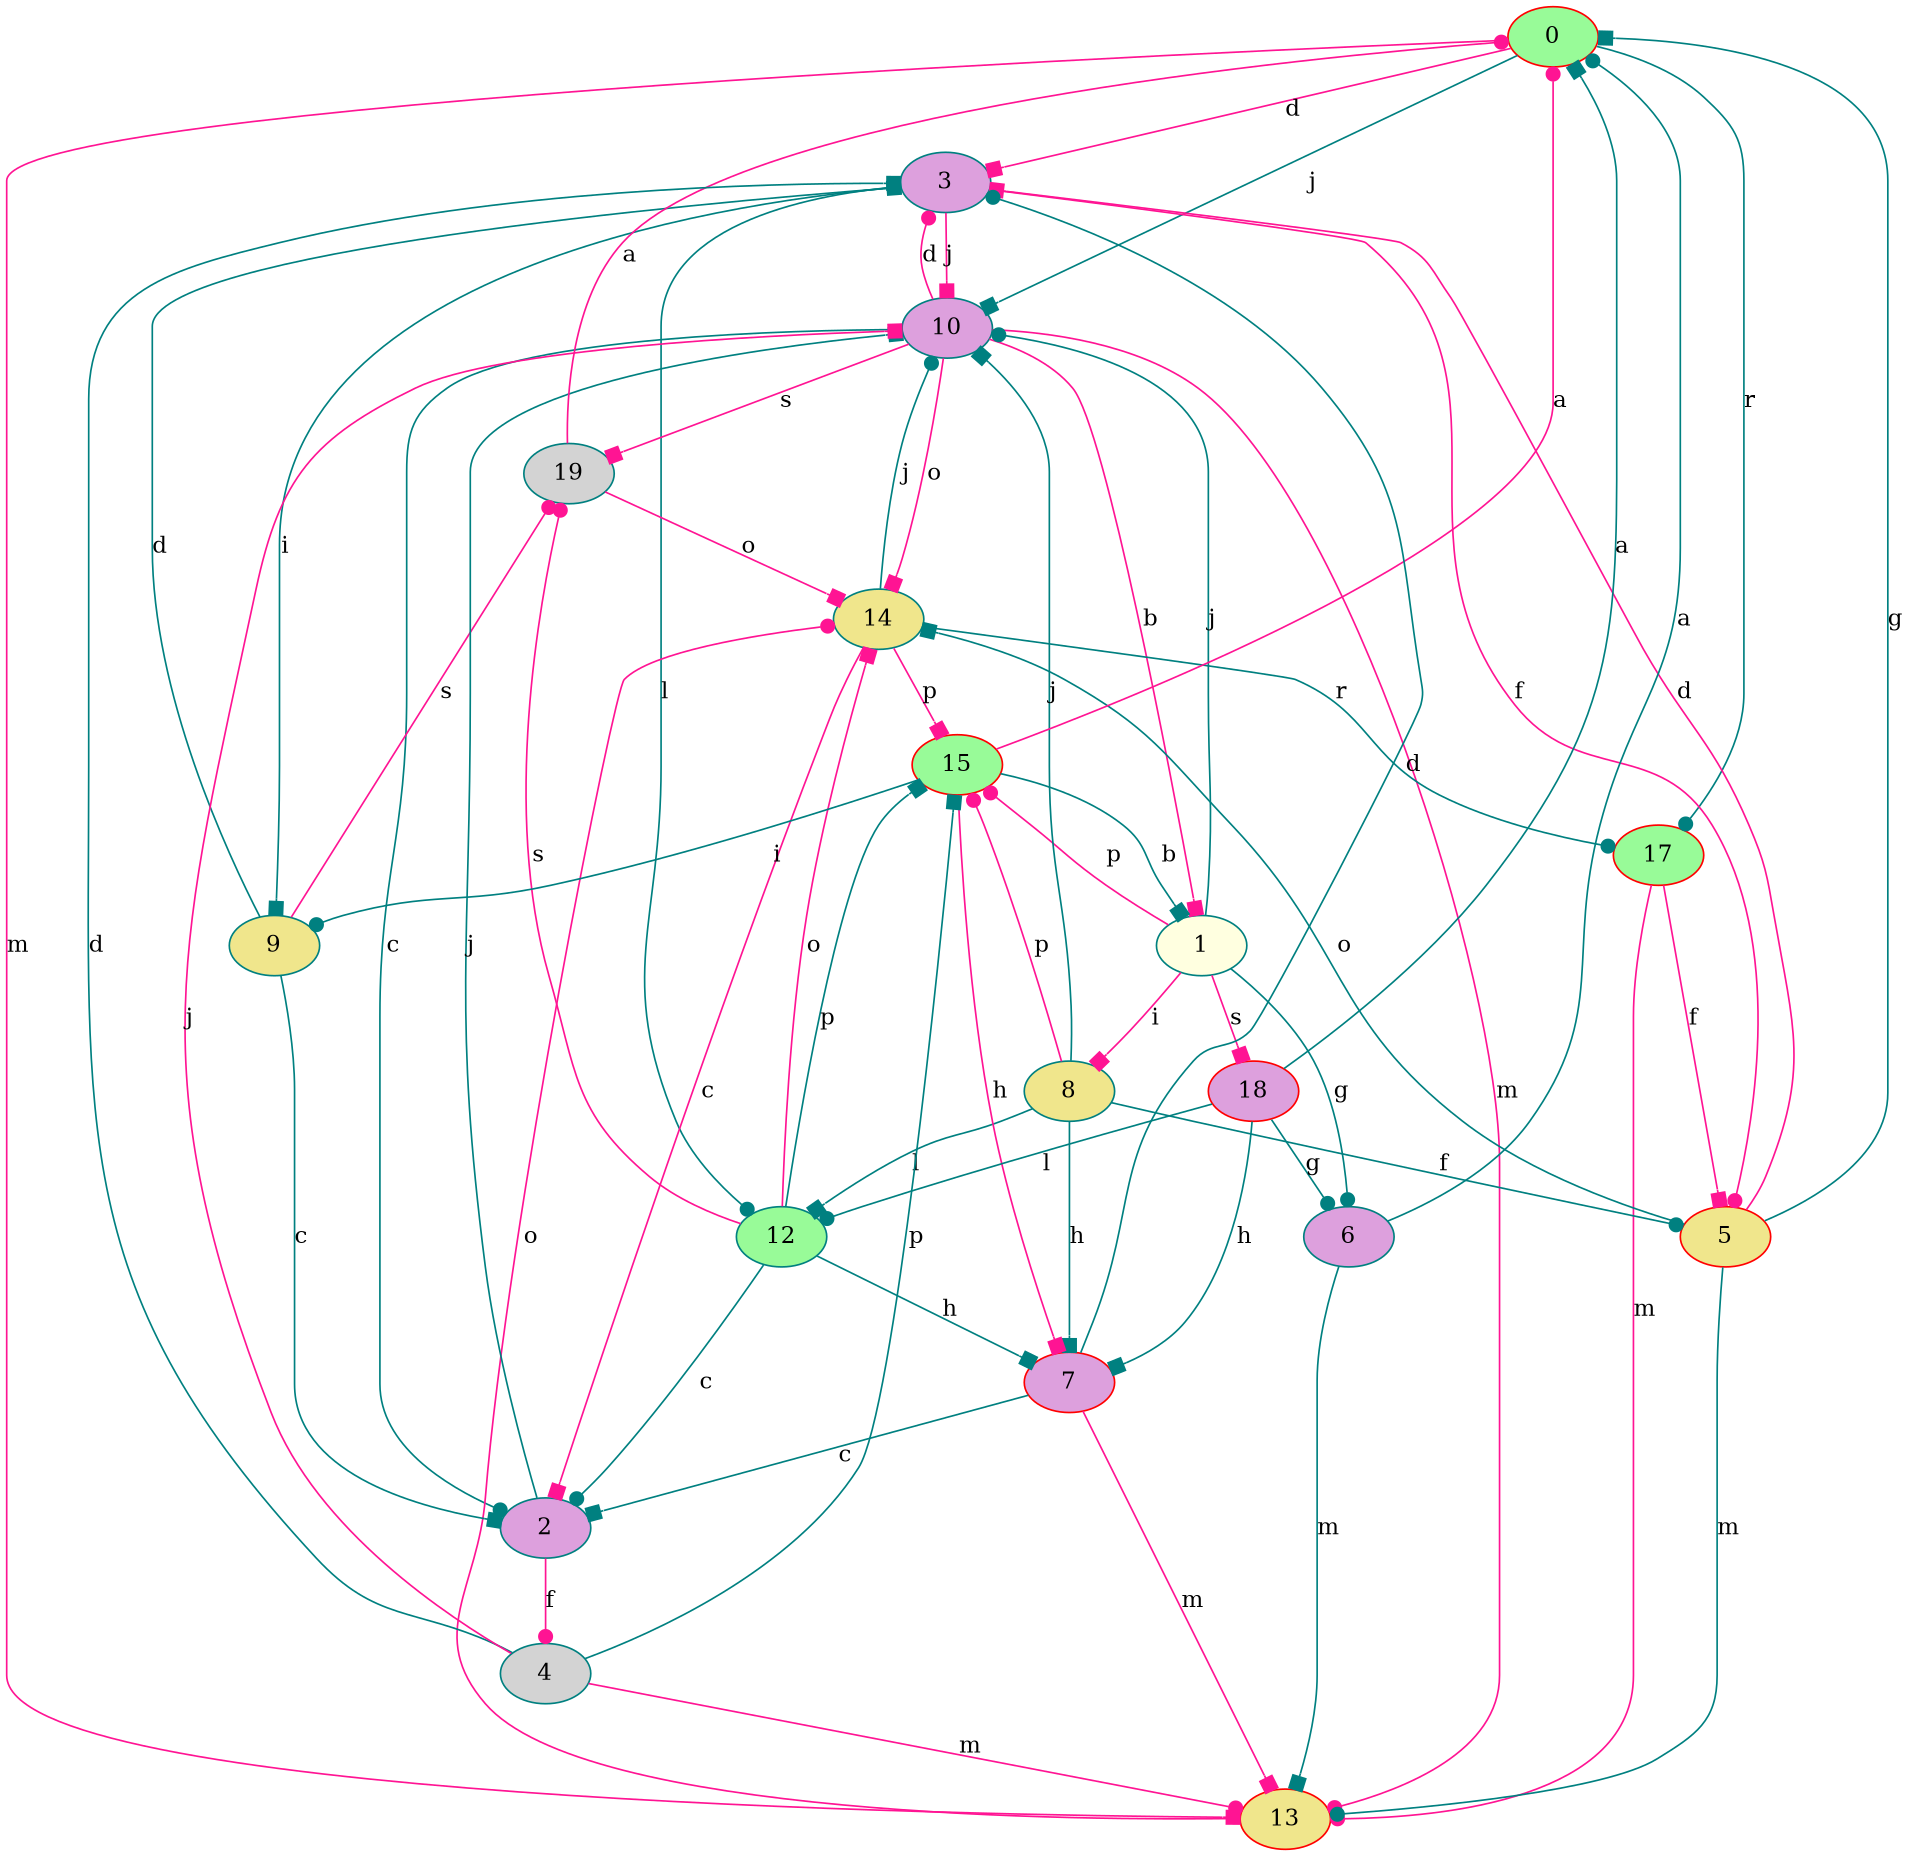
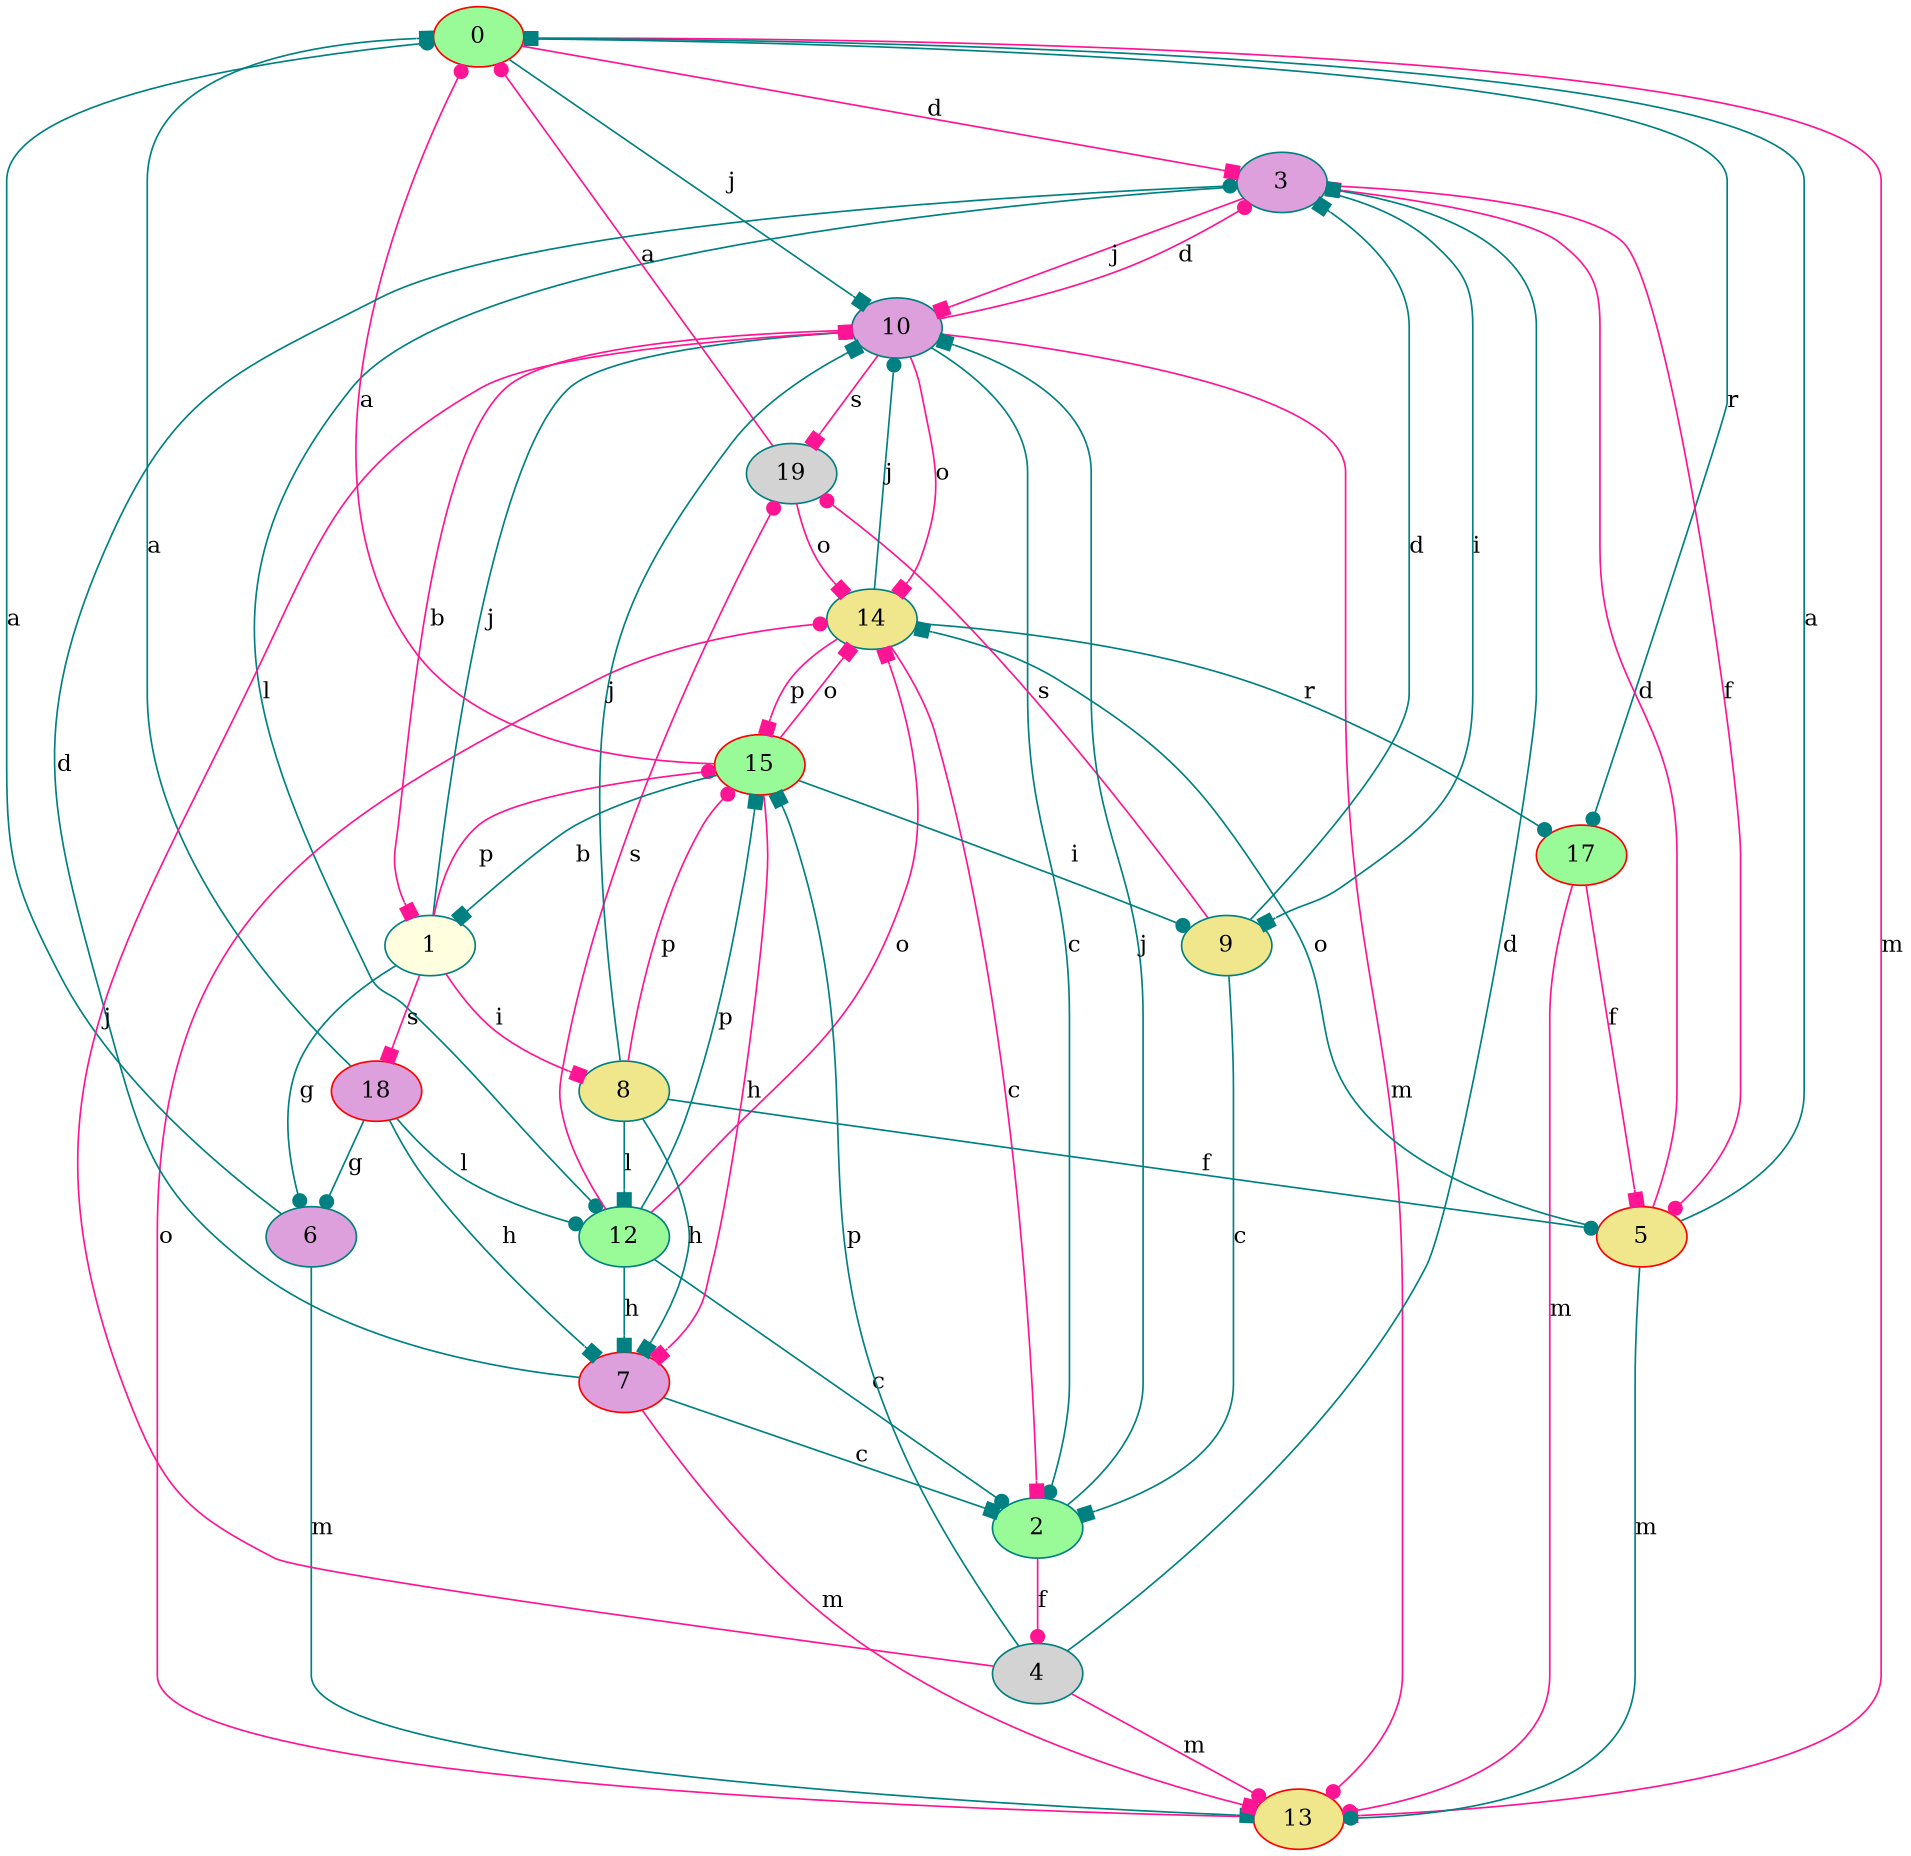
(1896, 619) -> (1812, 619)
none -> (811, 699)
(546, 1528) -> (1038, 1528)
